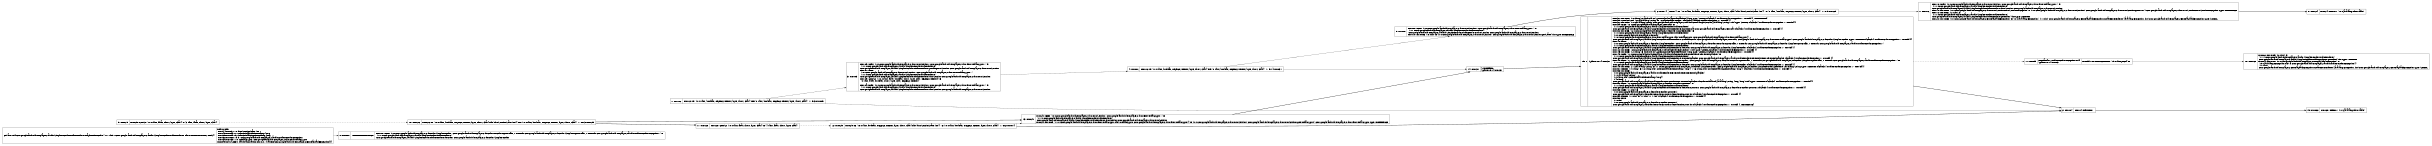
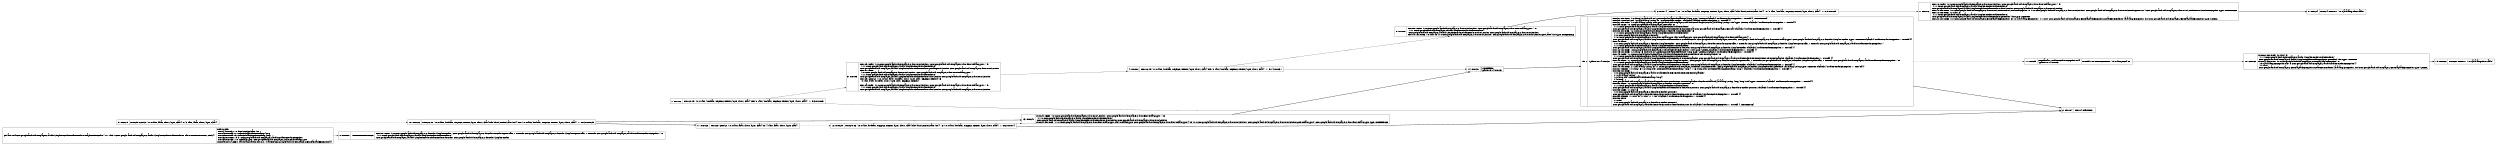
(2200, 110) -> (2431, 62)
